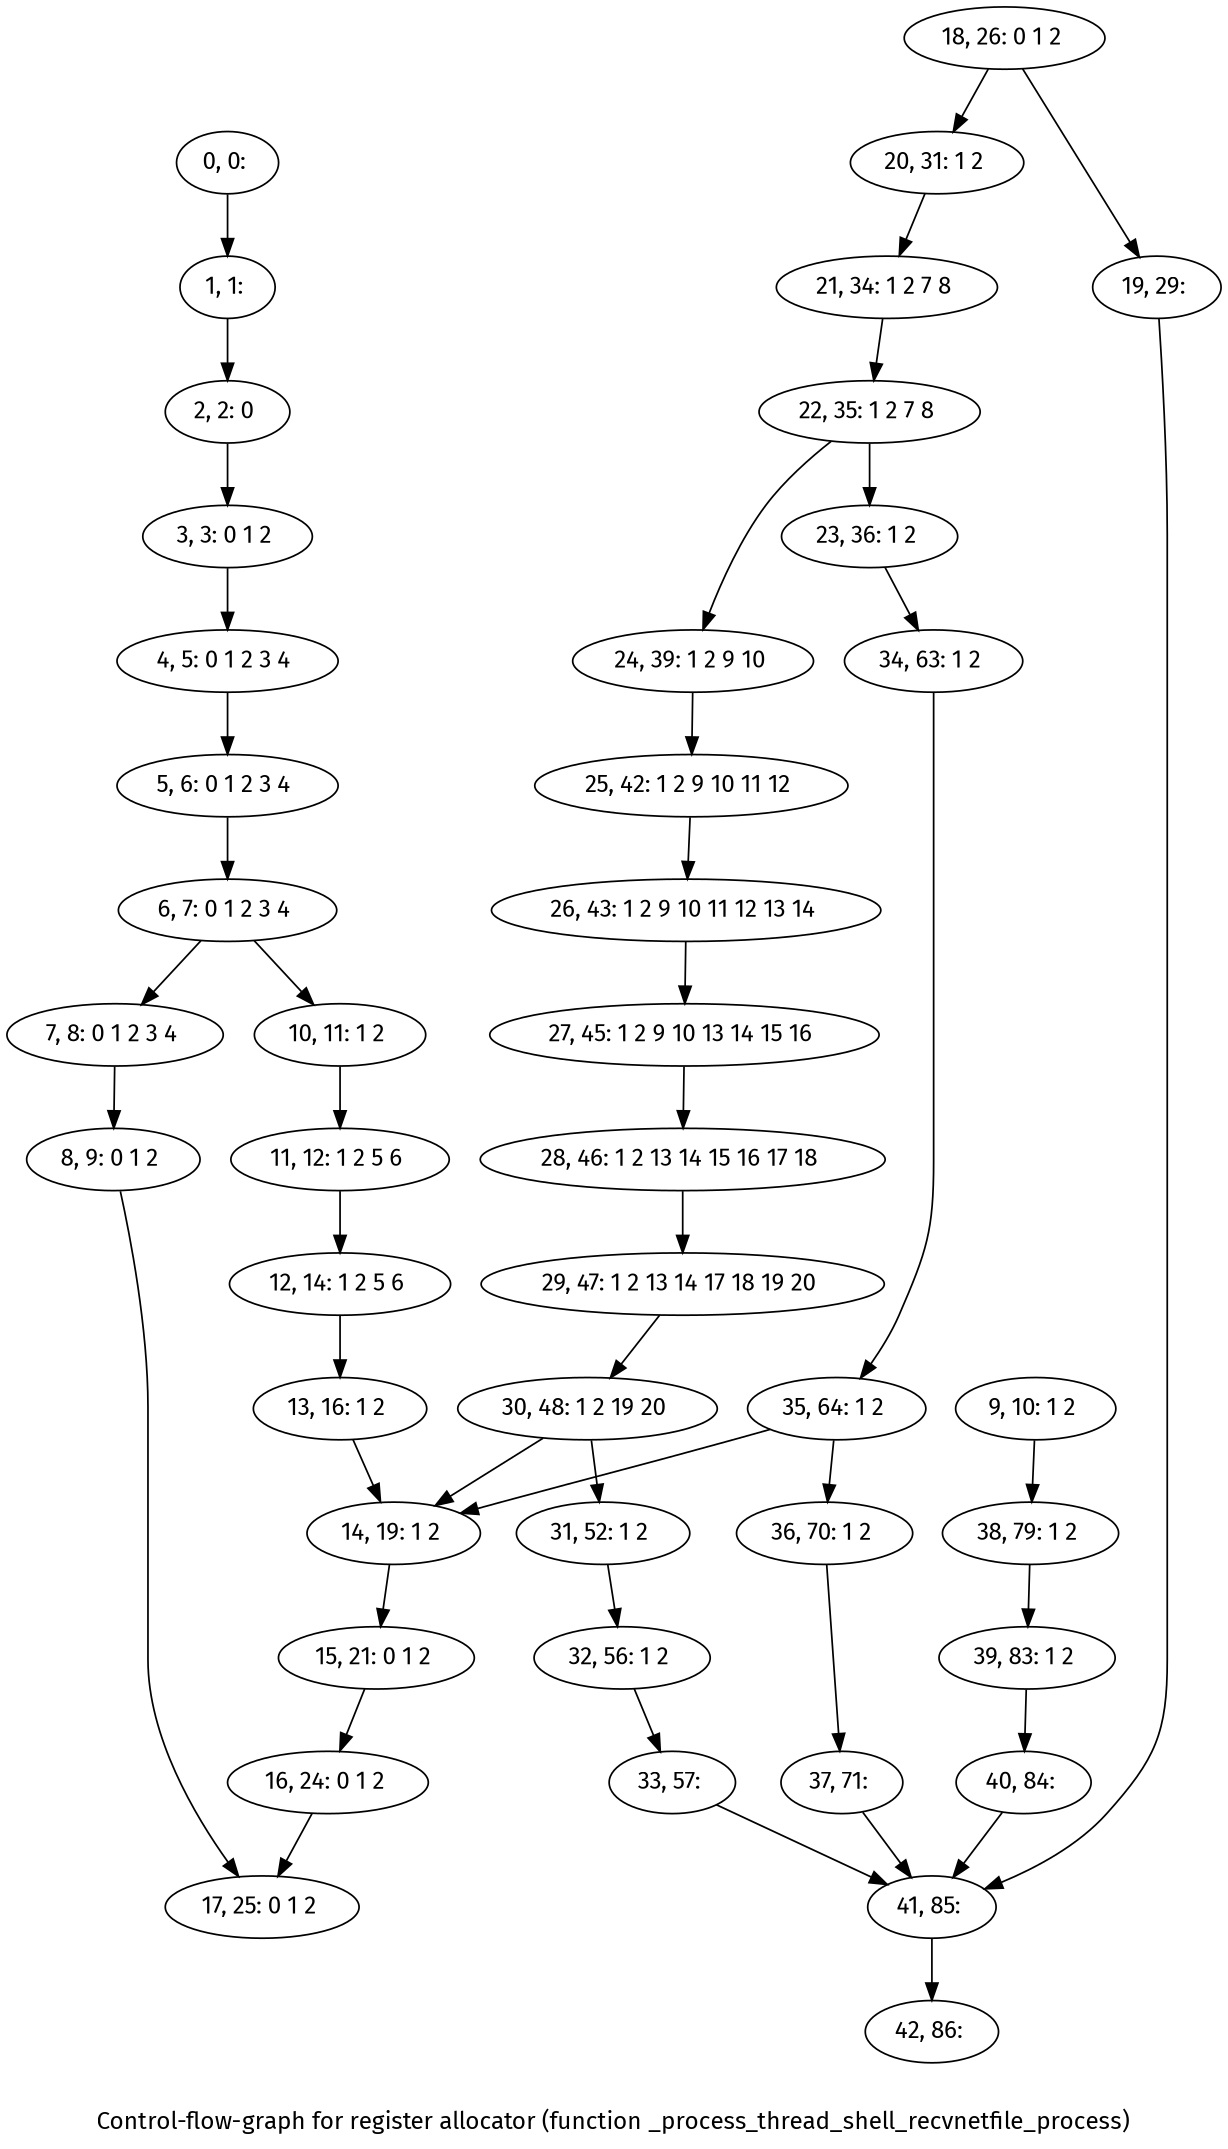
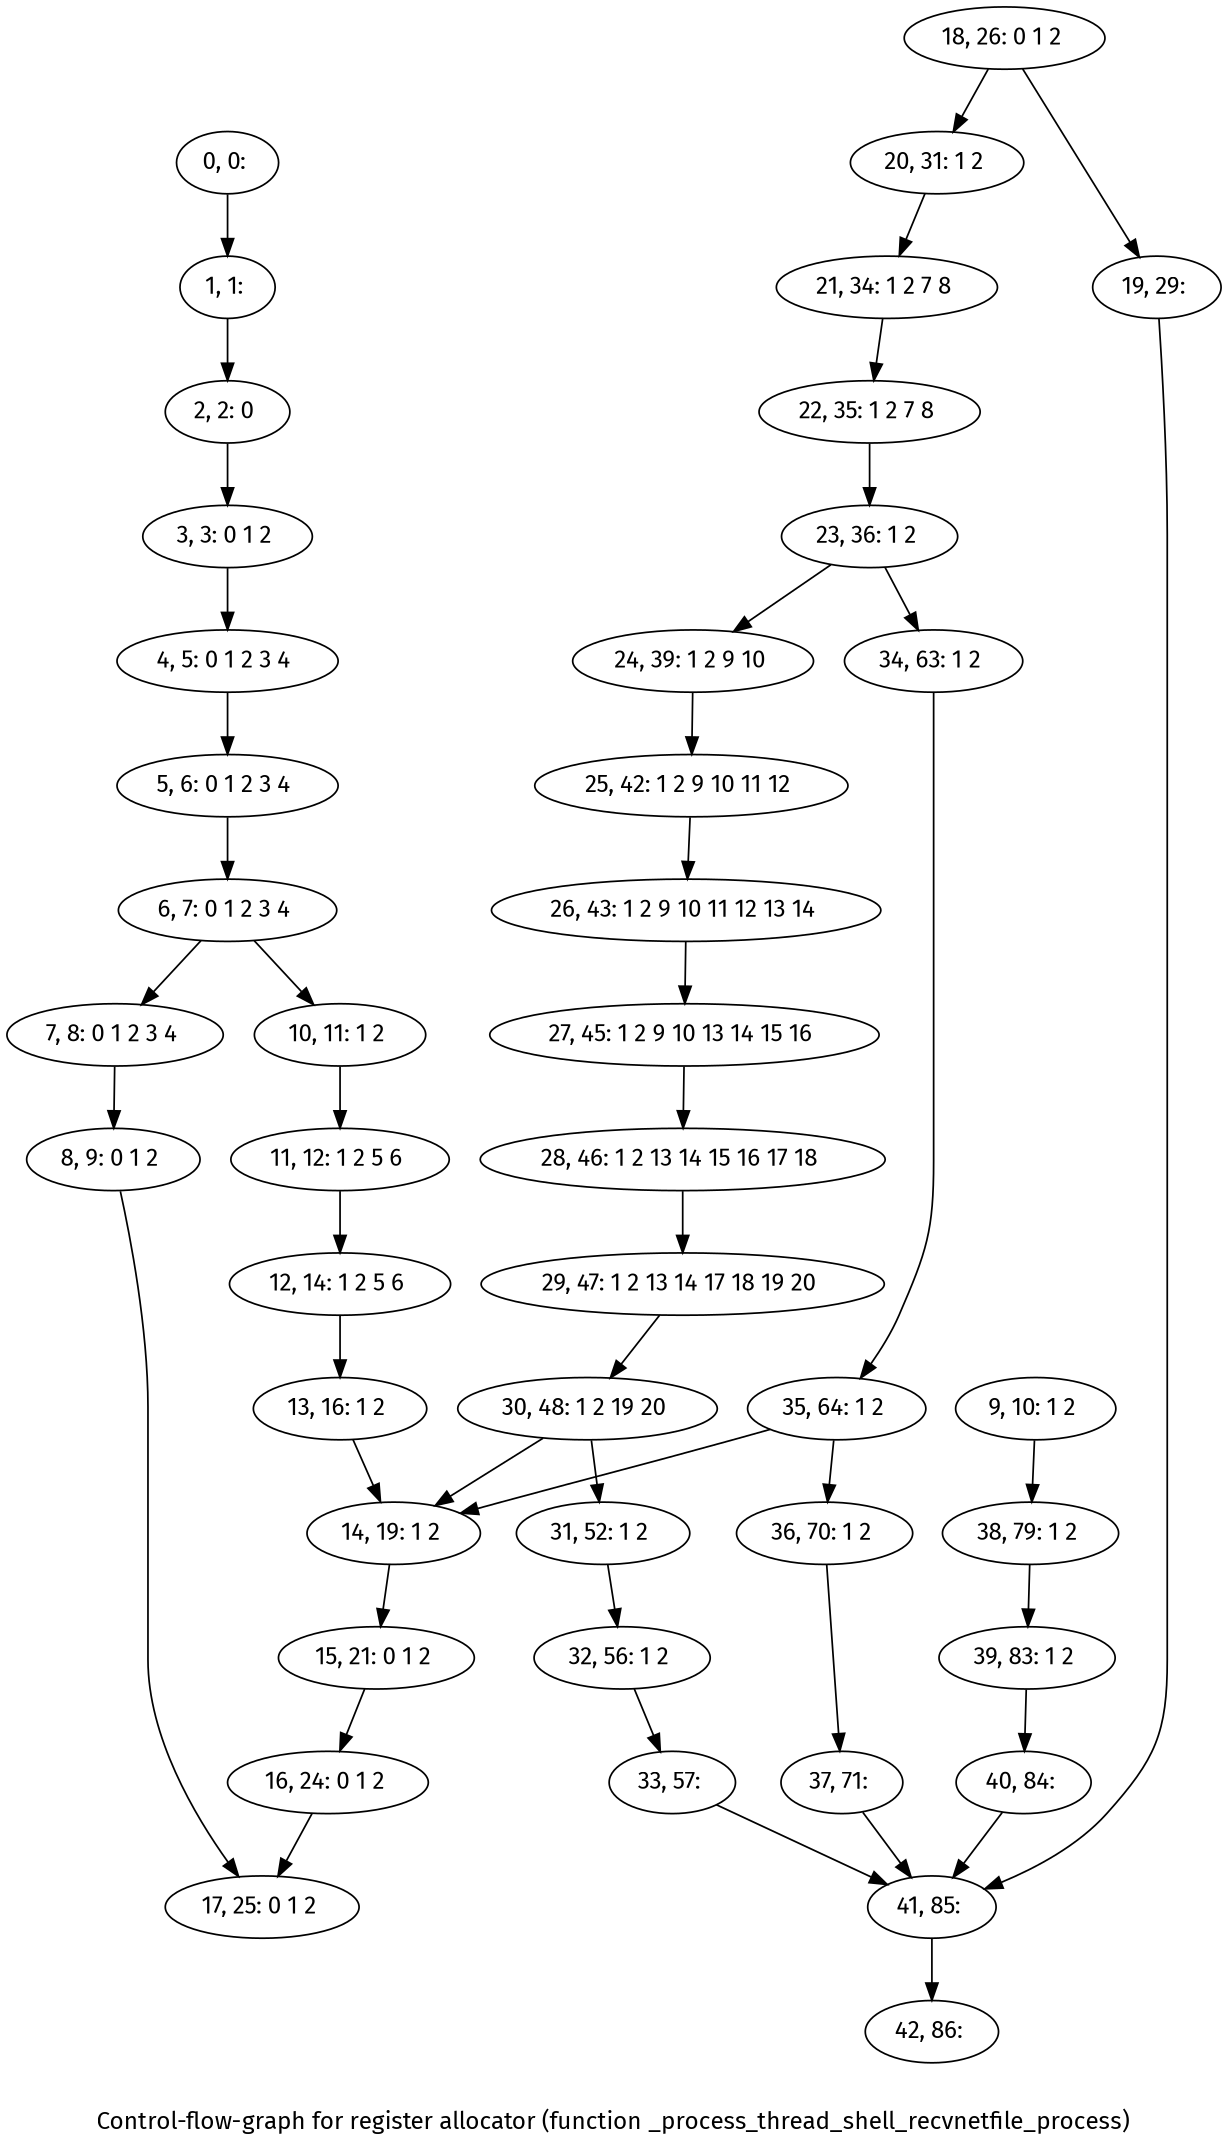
(757, 518) -> (789, 593)
